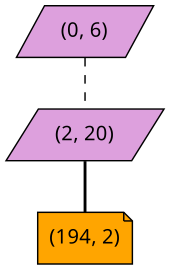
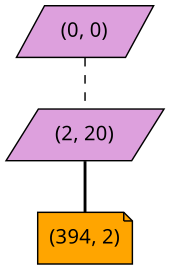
(85, 32) -> (85, 32)
(85, 238) -> (85, 238)
